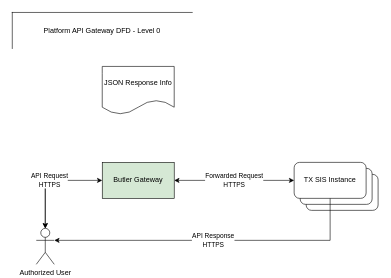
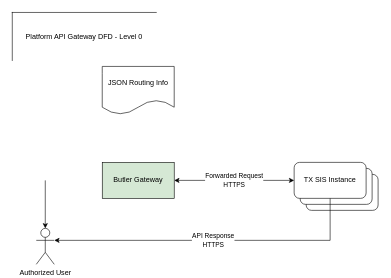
(102, 30) -> (84, 36)
(138, 83) -> (138, 83)
(73, 180) -> none
